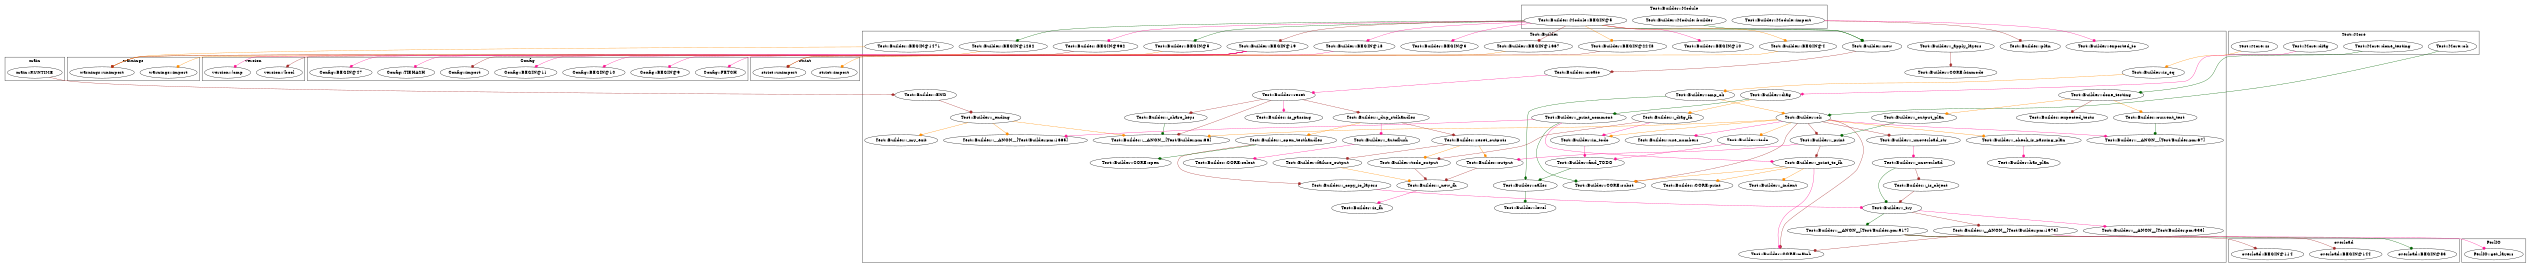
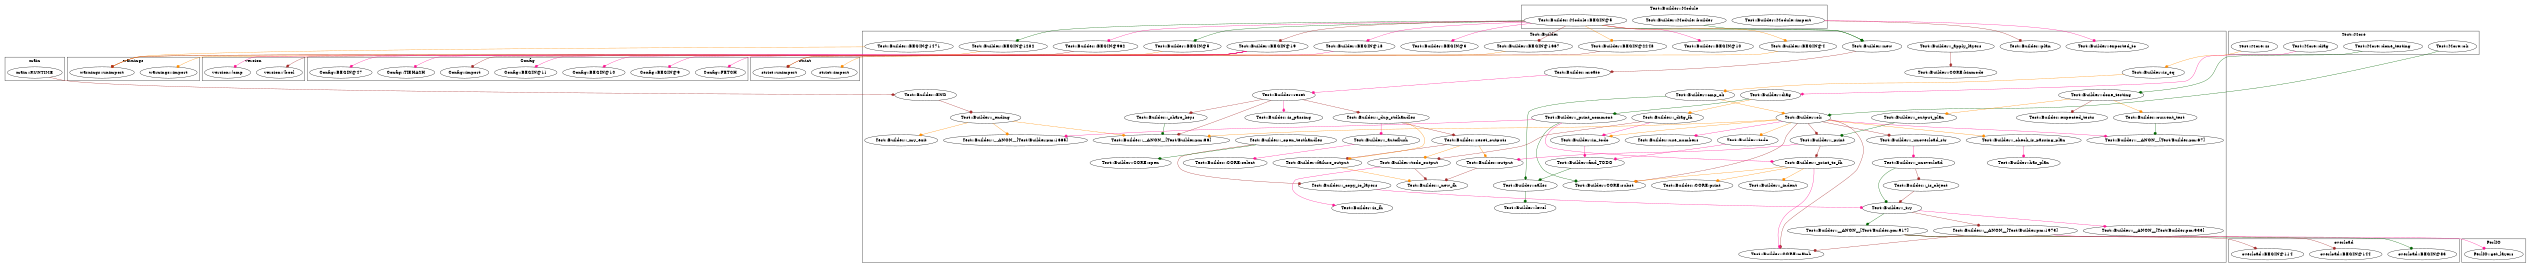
(1783, 29) -> (1783, 29)
(1336, 129) -> (1424, 145)
(1399, 196) -> (1311, 177)
